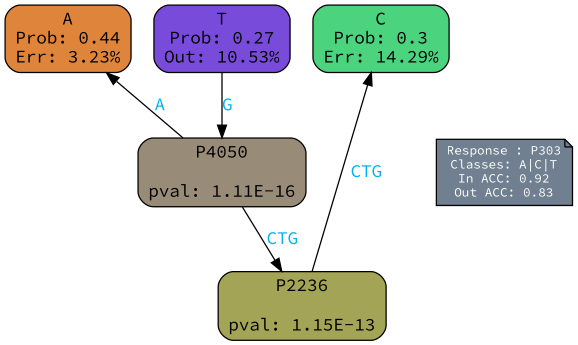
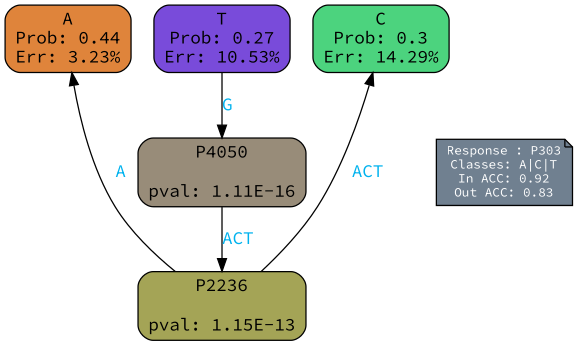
(222, 39) -> (222, 39)
(150, 110) -> (106, 189)
(366, 172) -> (368, 172)
(282, 239) -> (238, 239)
